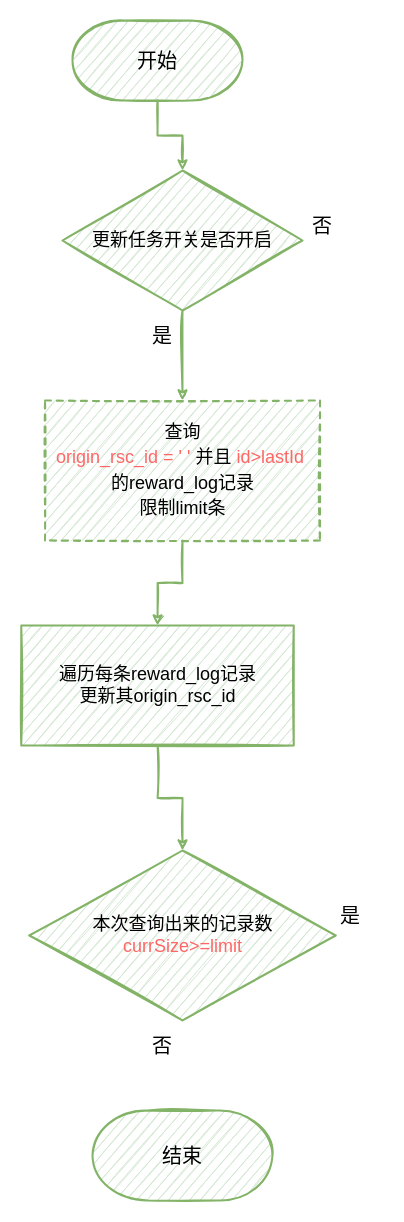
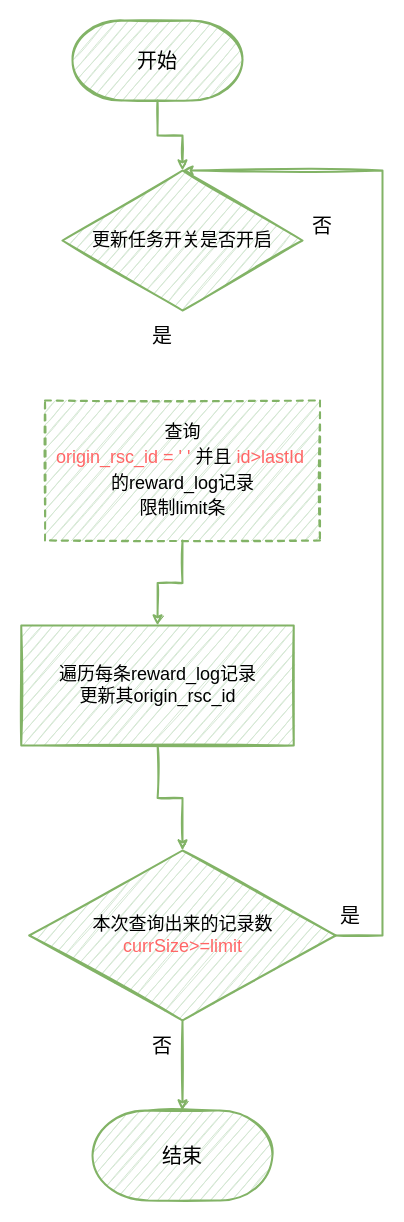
(183, 352) -> none
none -> (383, 481)
none -> (183, 1062)
